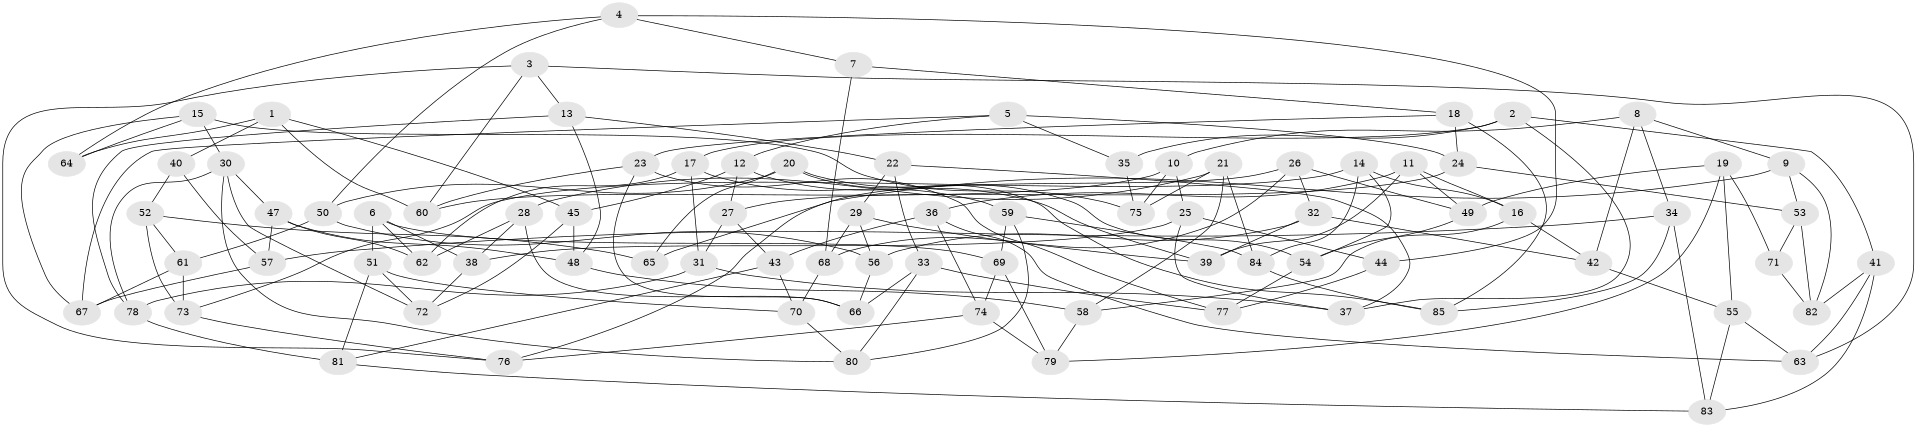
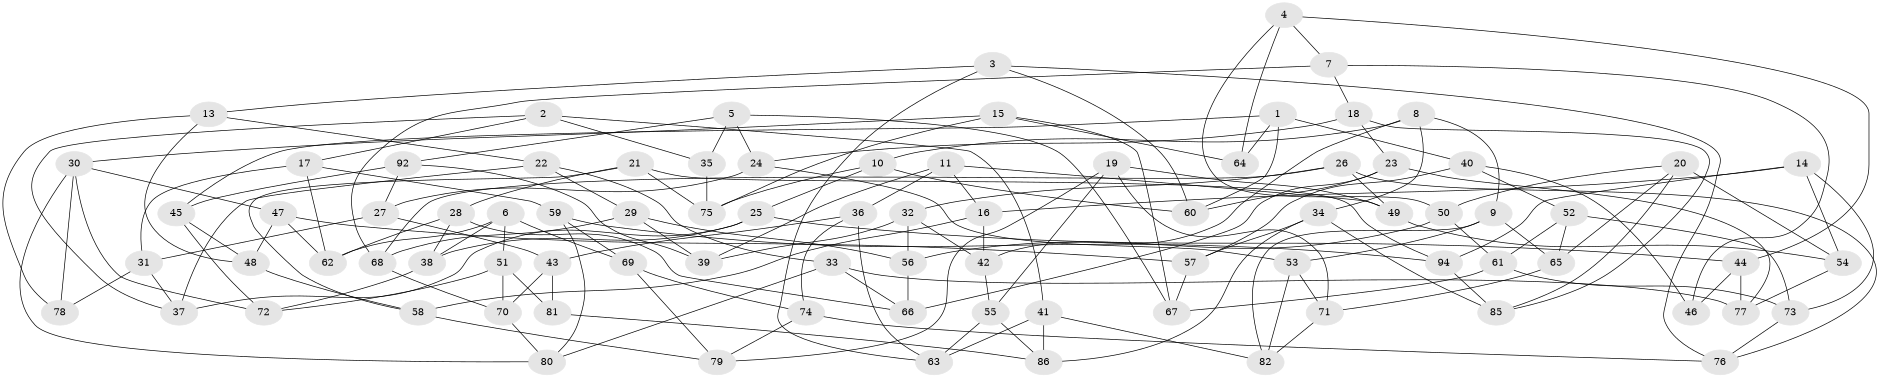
(740, 164) -> (403, 164)
(1256, 263) -> (1444, 263)
none -> (1443, 294)
none -> (1691, 313)
(224, 343) -> none
(1707, 412) -> (1044, 362)
